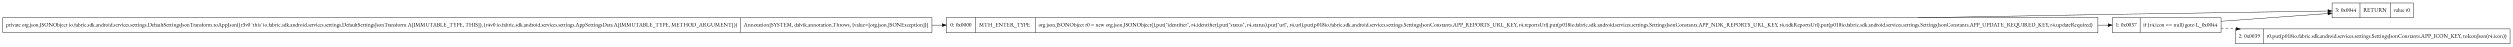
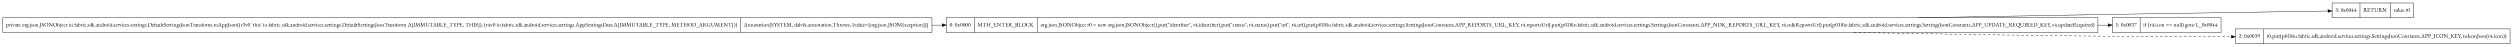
(2274, 17) -> none
(1005, 25) -> (1006, 25)
(2229, 28) -> (2043, 35)
